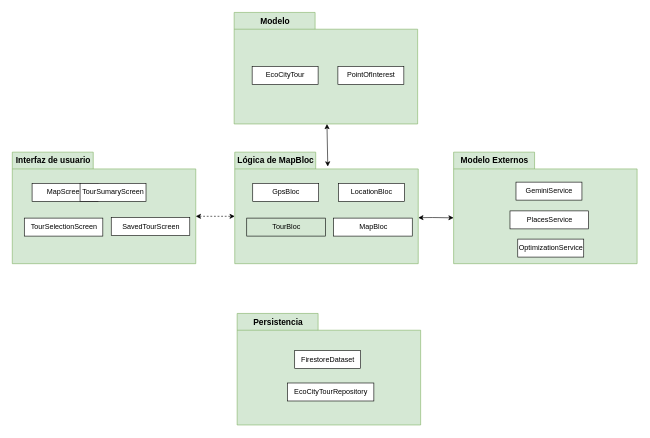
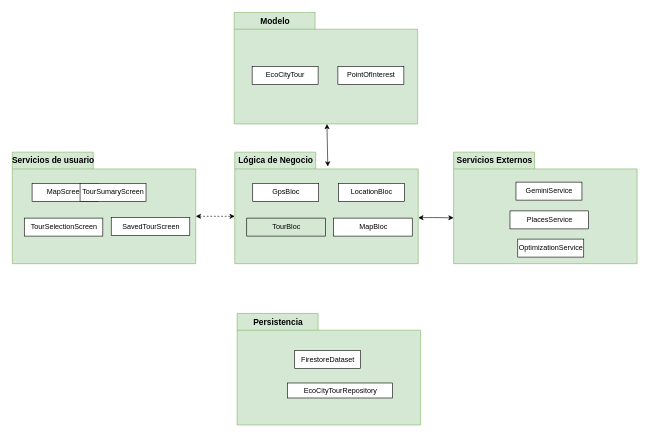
(53, 161) -> (53, 161)
(276, 161) -> (276, 161)
(495, 161) -> (495, 161)
(331, 392) -> (340, 391)
